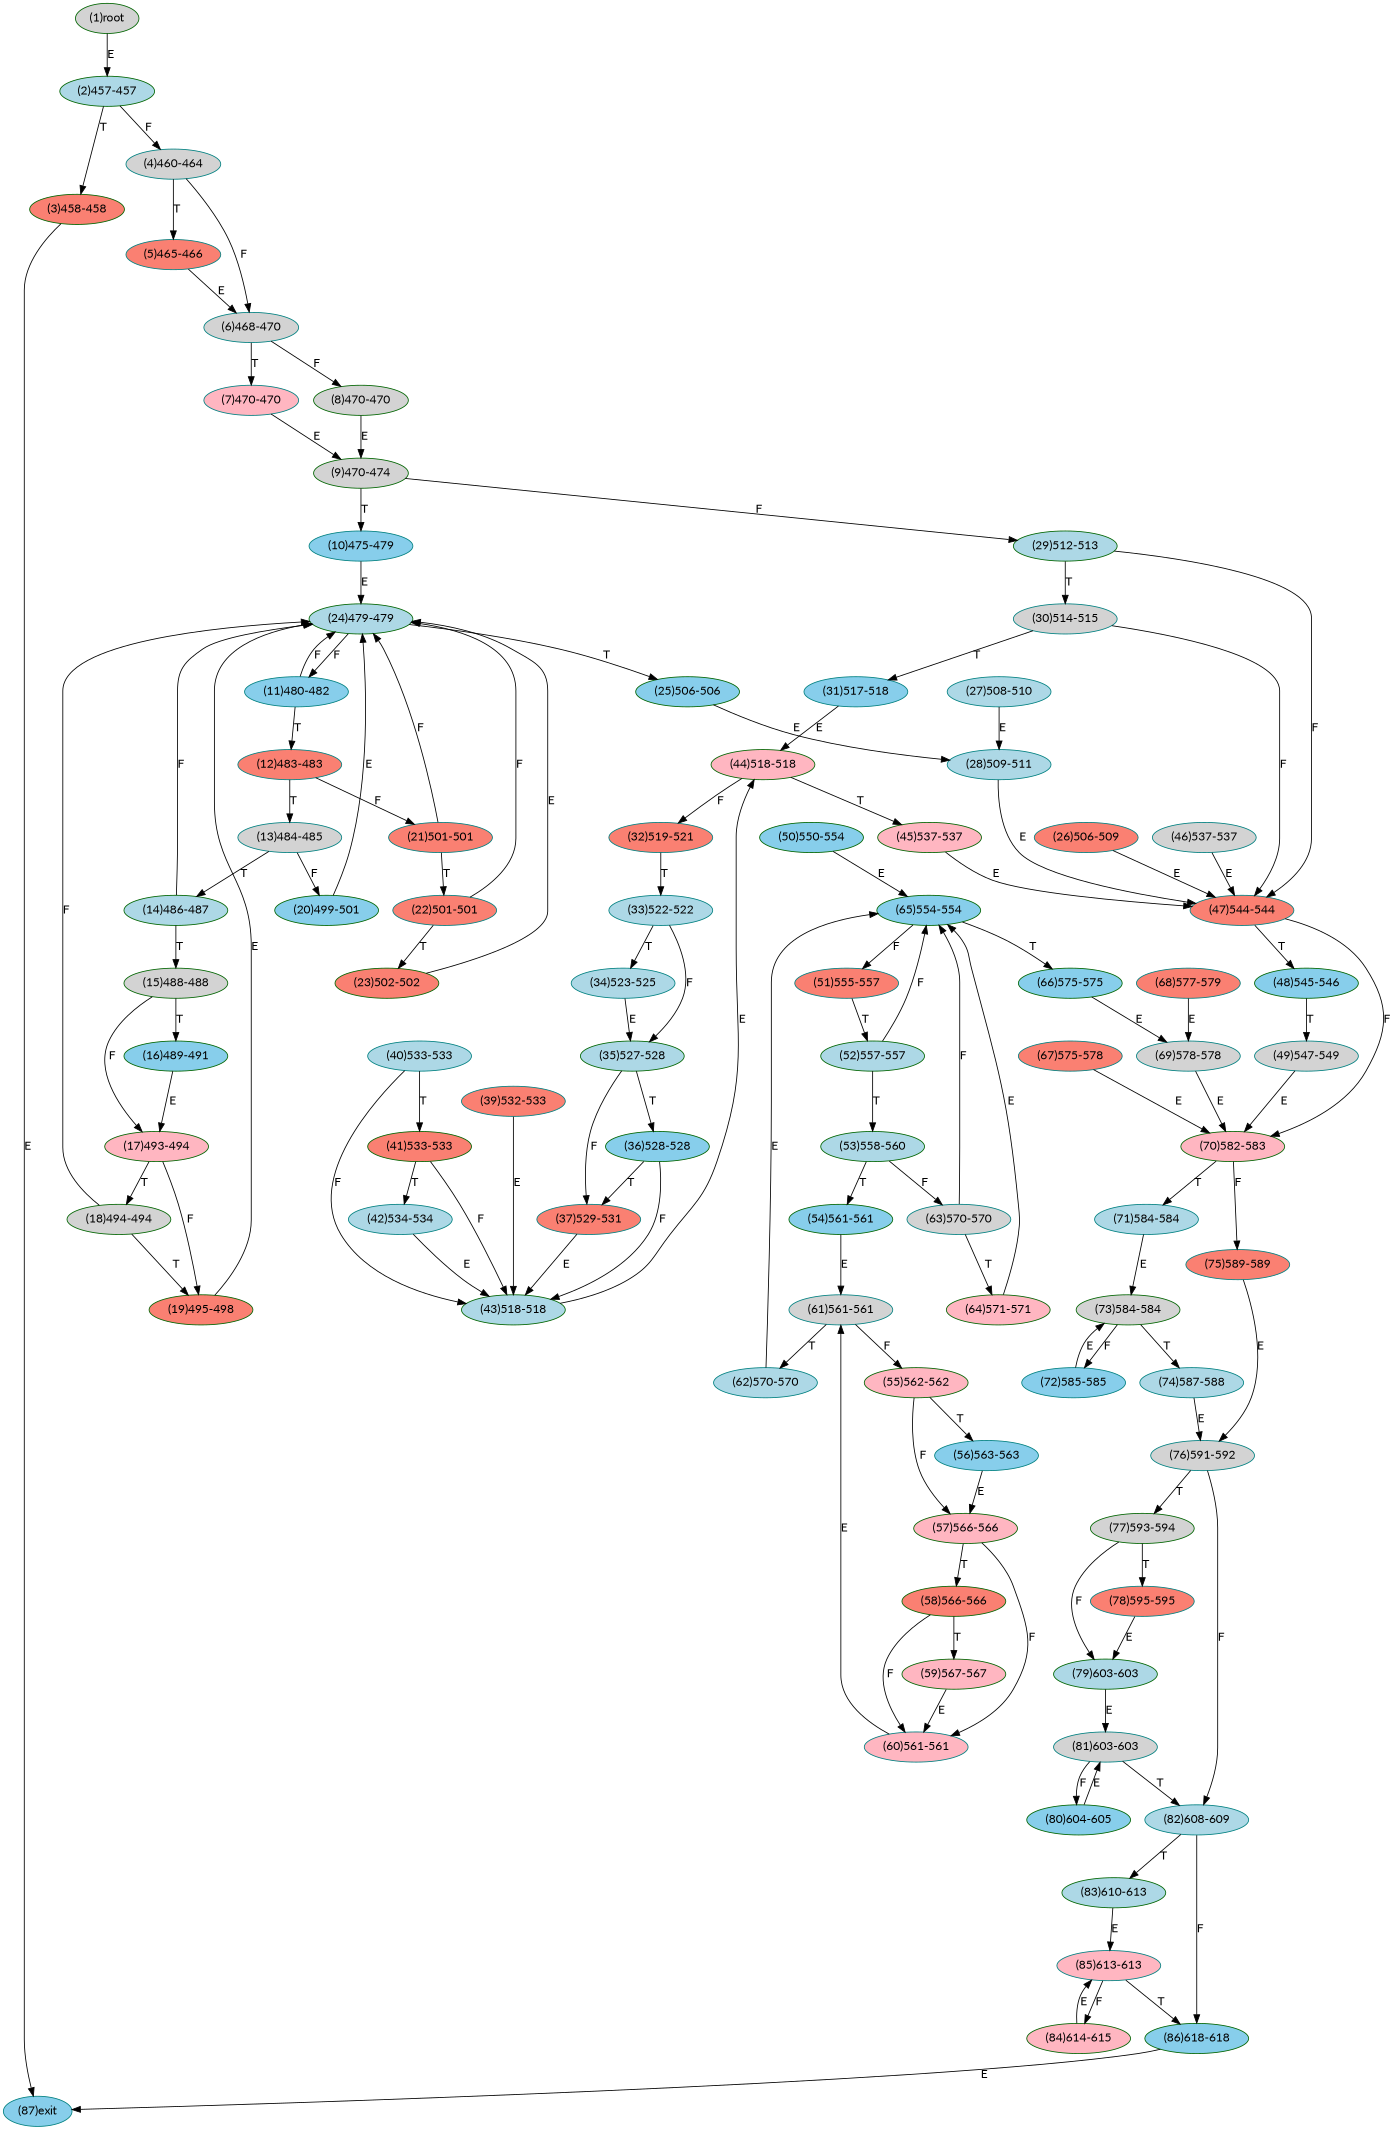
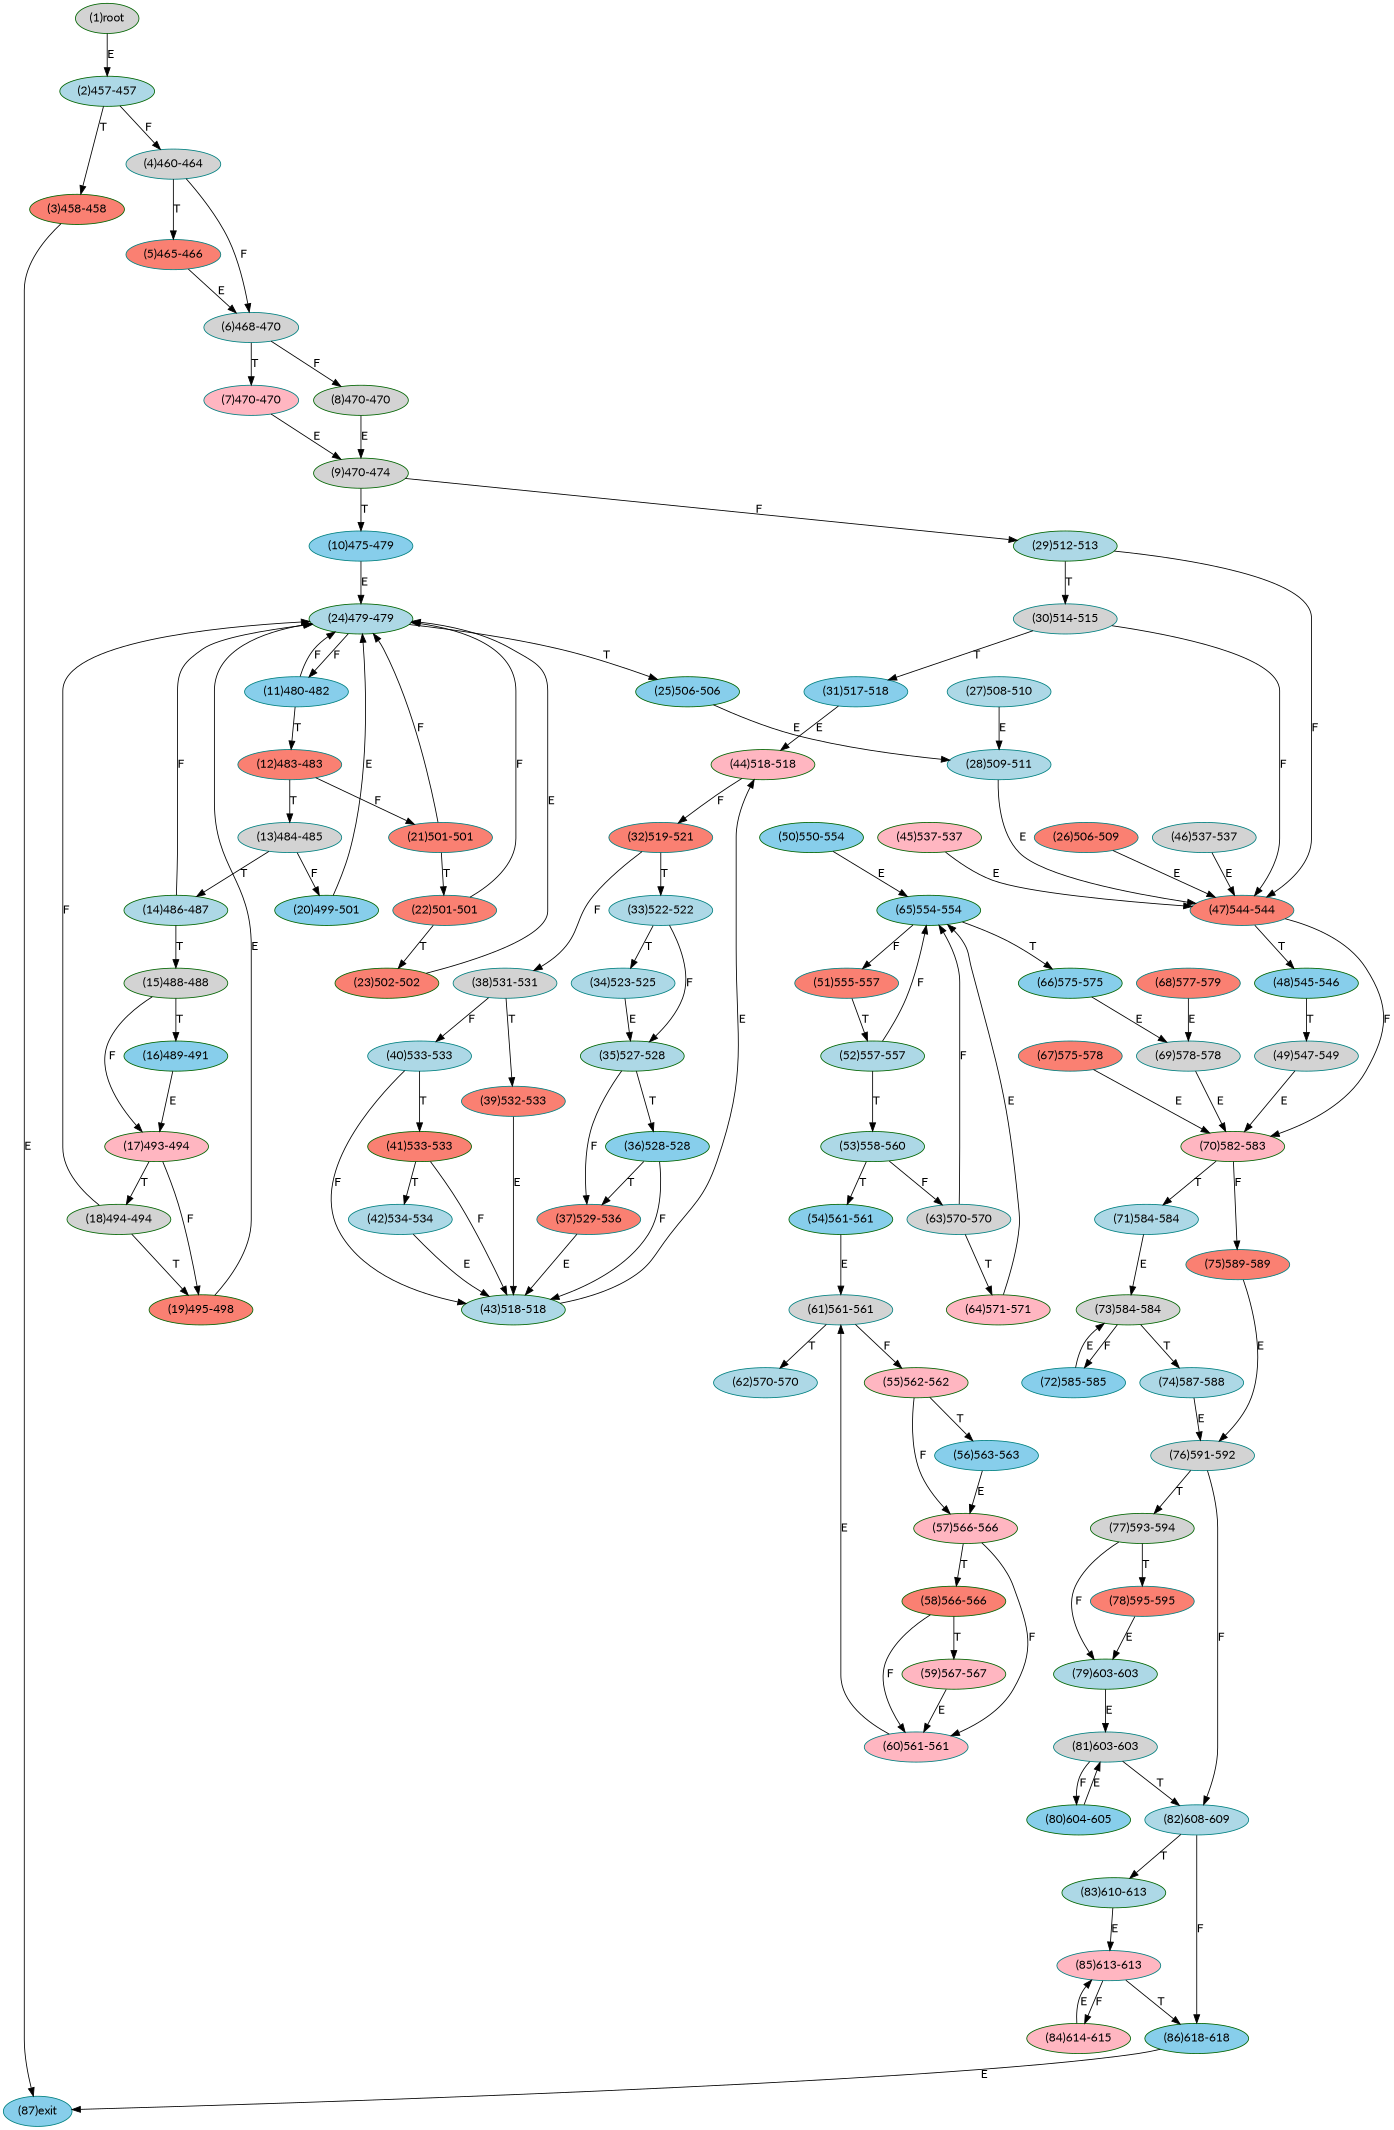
(842, 799) -> none
none -> (505, 983)
(771, 1110) -> none
(589, 1219) -> (589, 1219)
